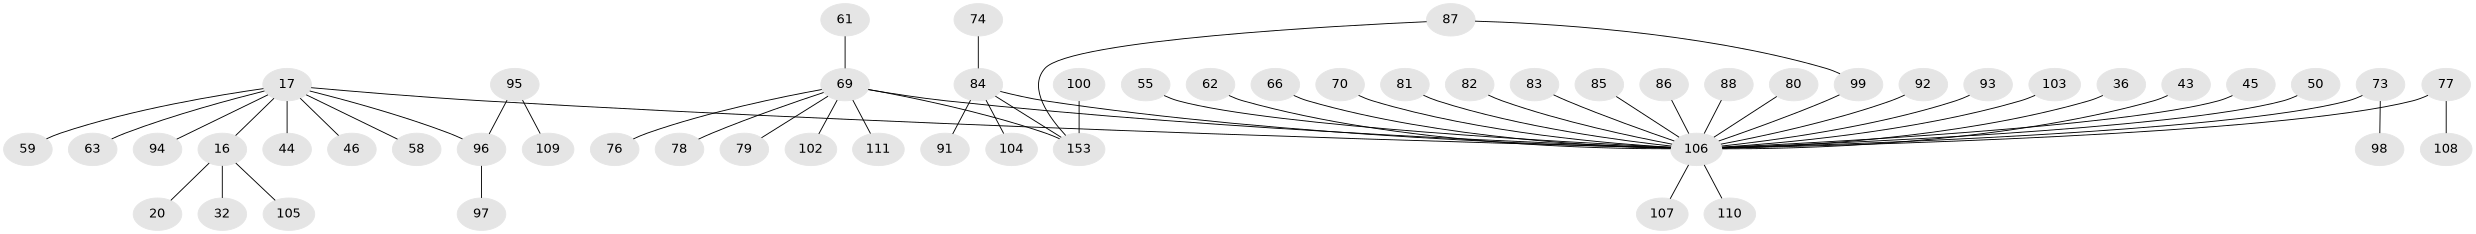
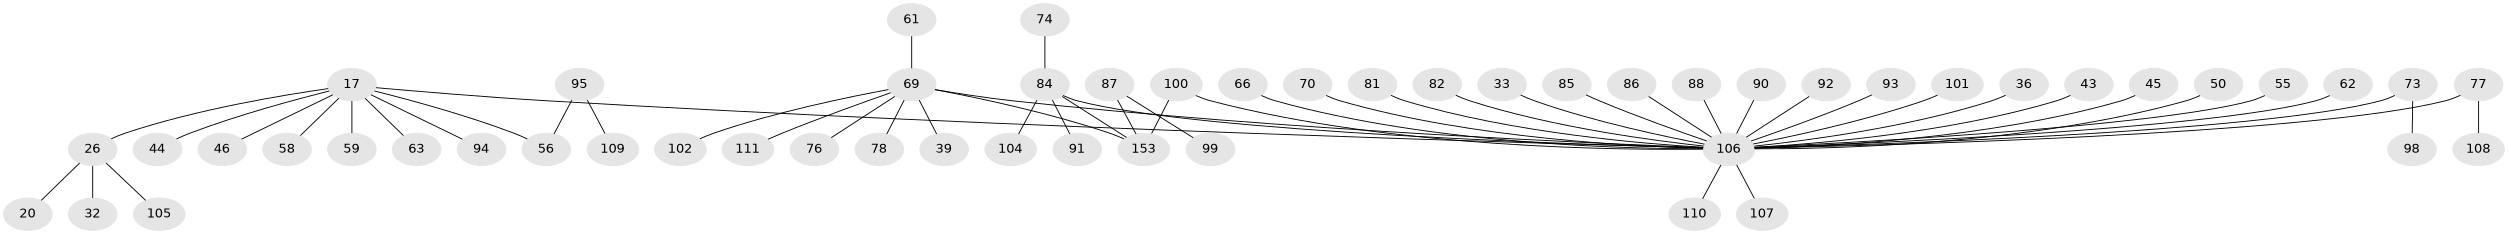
(1534, 85) -> (1502, 85)
(1794, 85) -> (1761, 85)
(2055, 85) -> (1957, 85)
(1780, 119) -> (1447, 139)
(222, 149) -> (93, 149)
(481, 149) -> (546, 149)
(744, 149) -> (944, 149)
(481, 214) -> none
